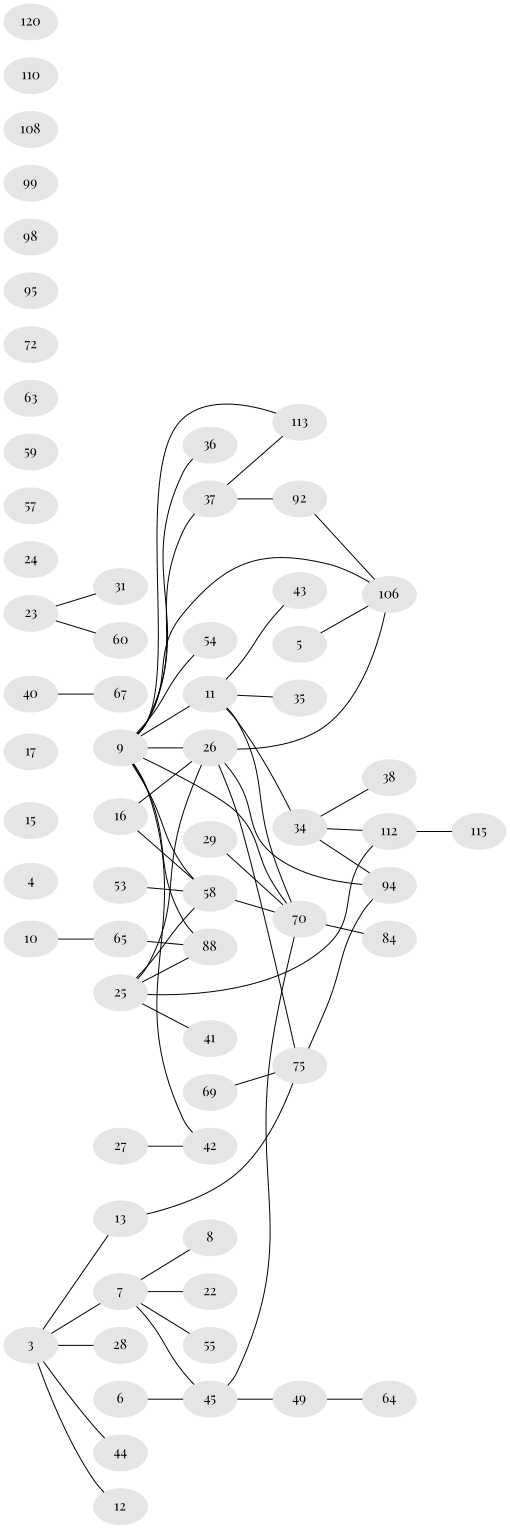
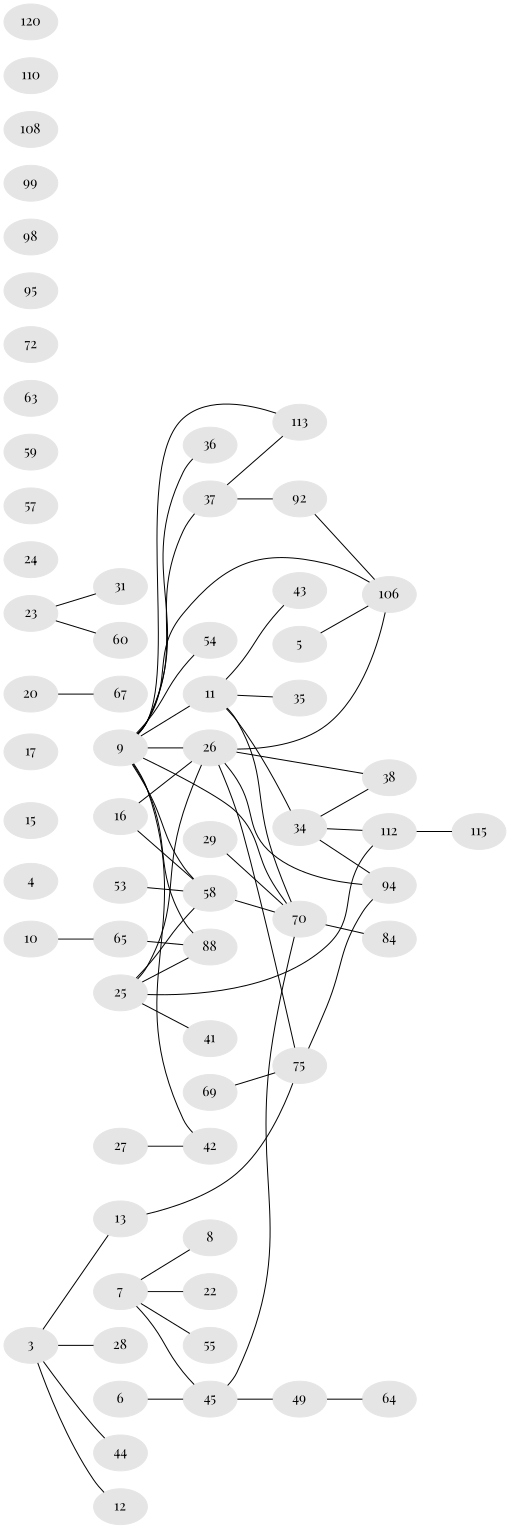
(31, 694) -> (31, 694)
none -> (300, 763)
(76, 1318) -> none
